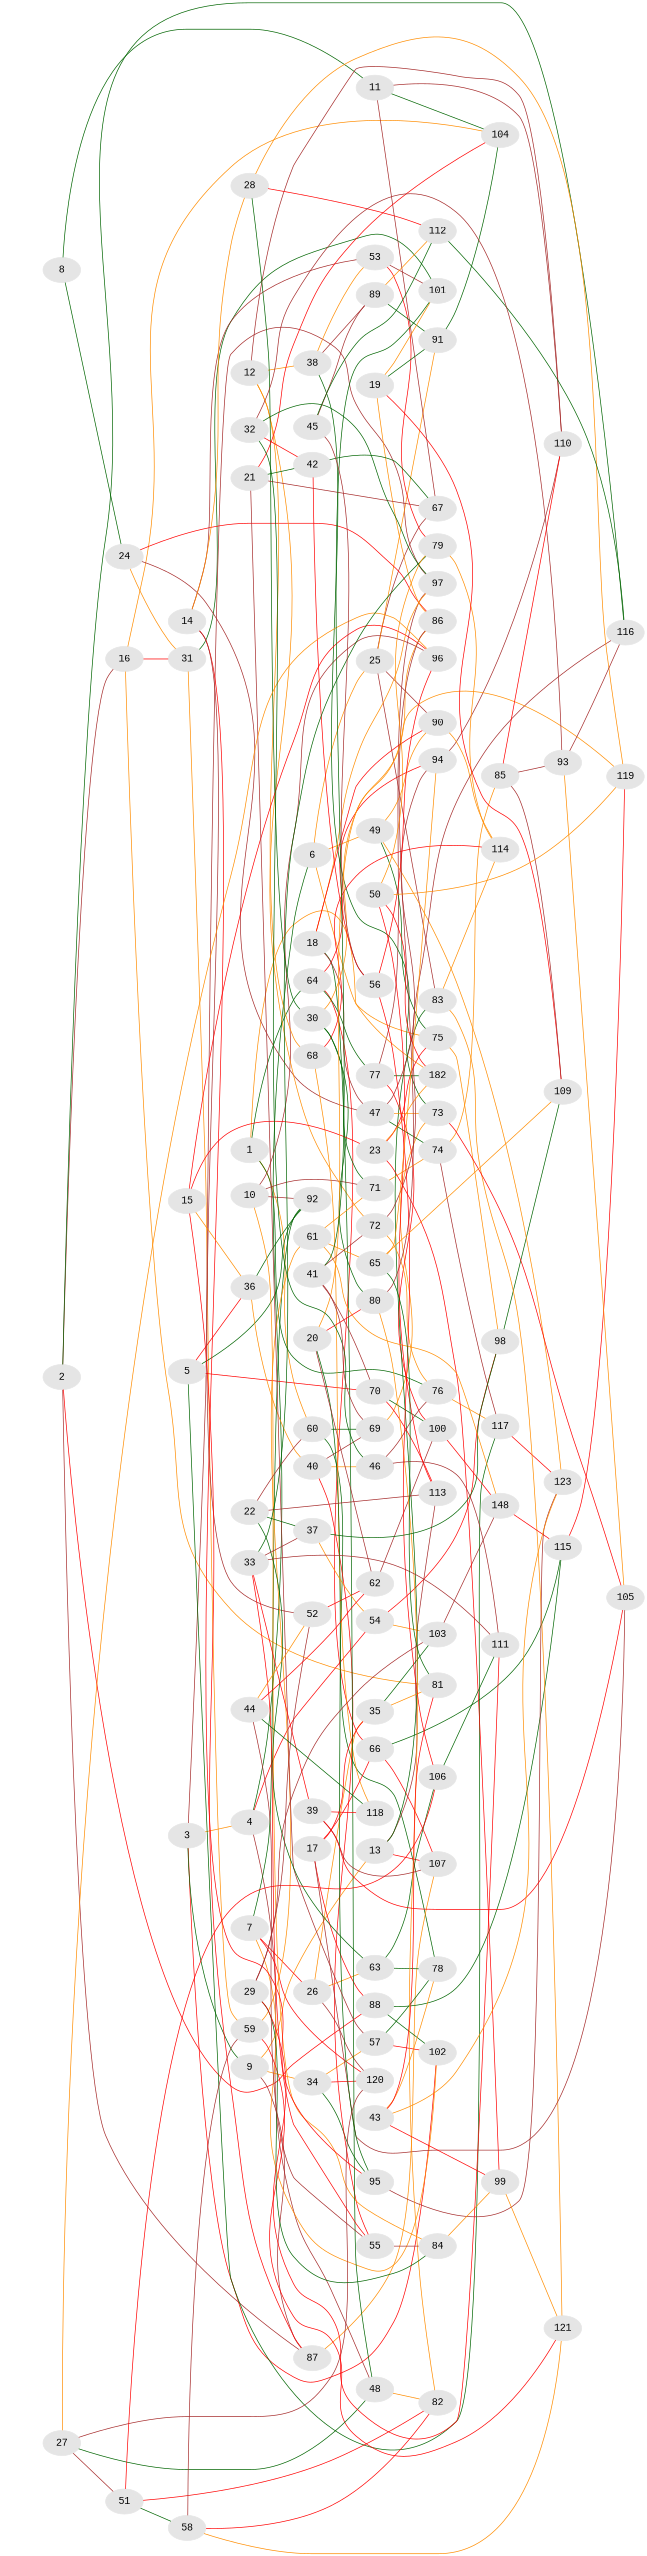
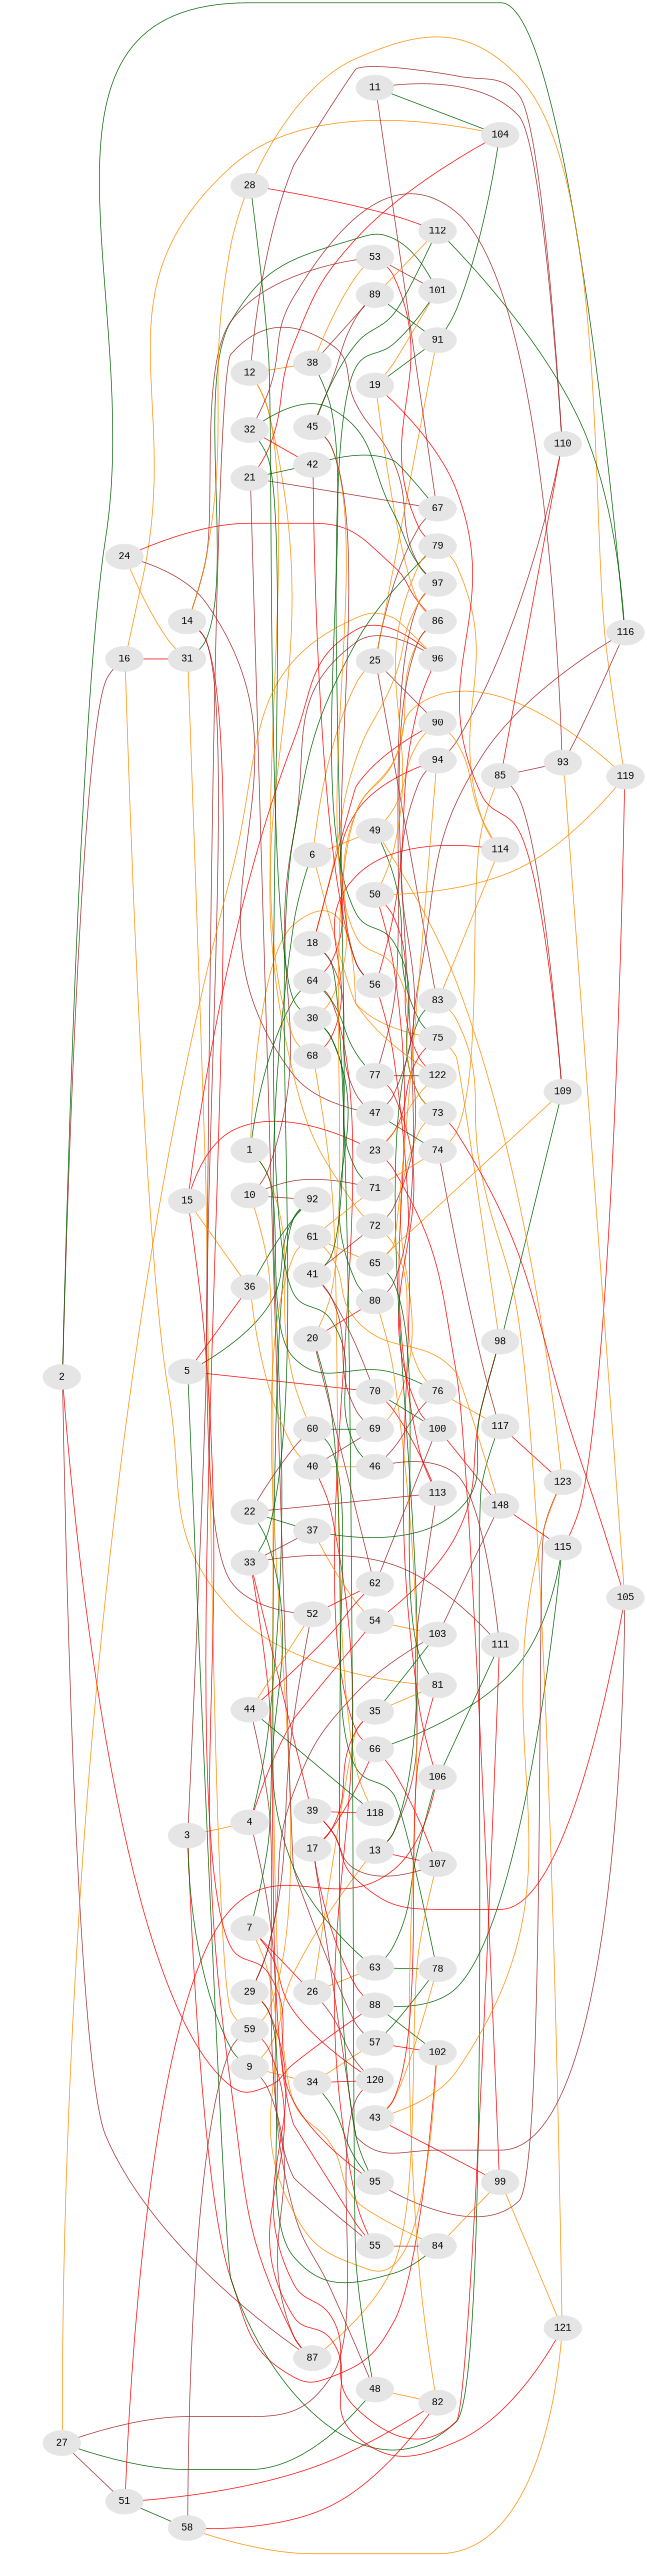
(62, 270) -> none
(438, 1076) -> (438, 1076)
(406, 1113) -> (351, 921)
